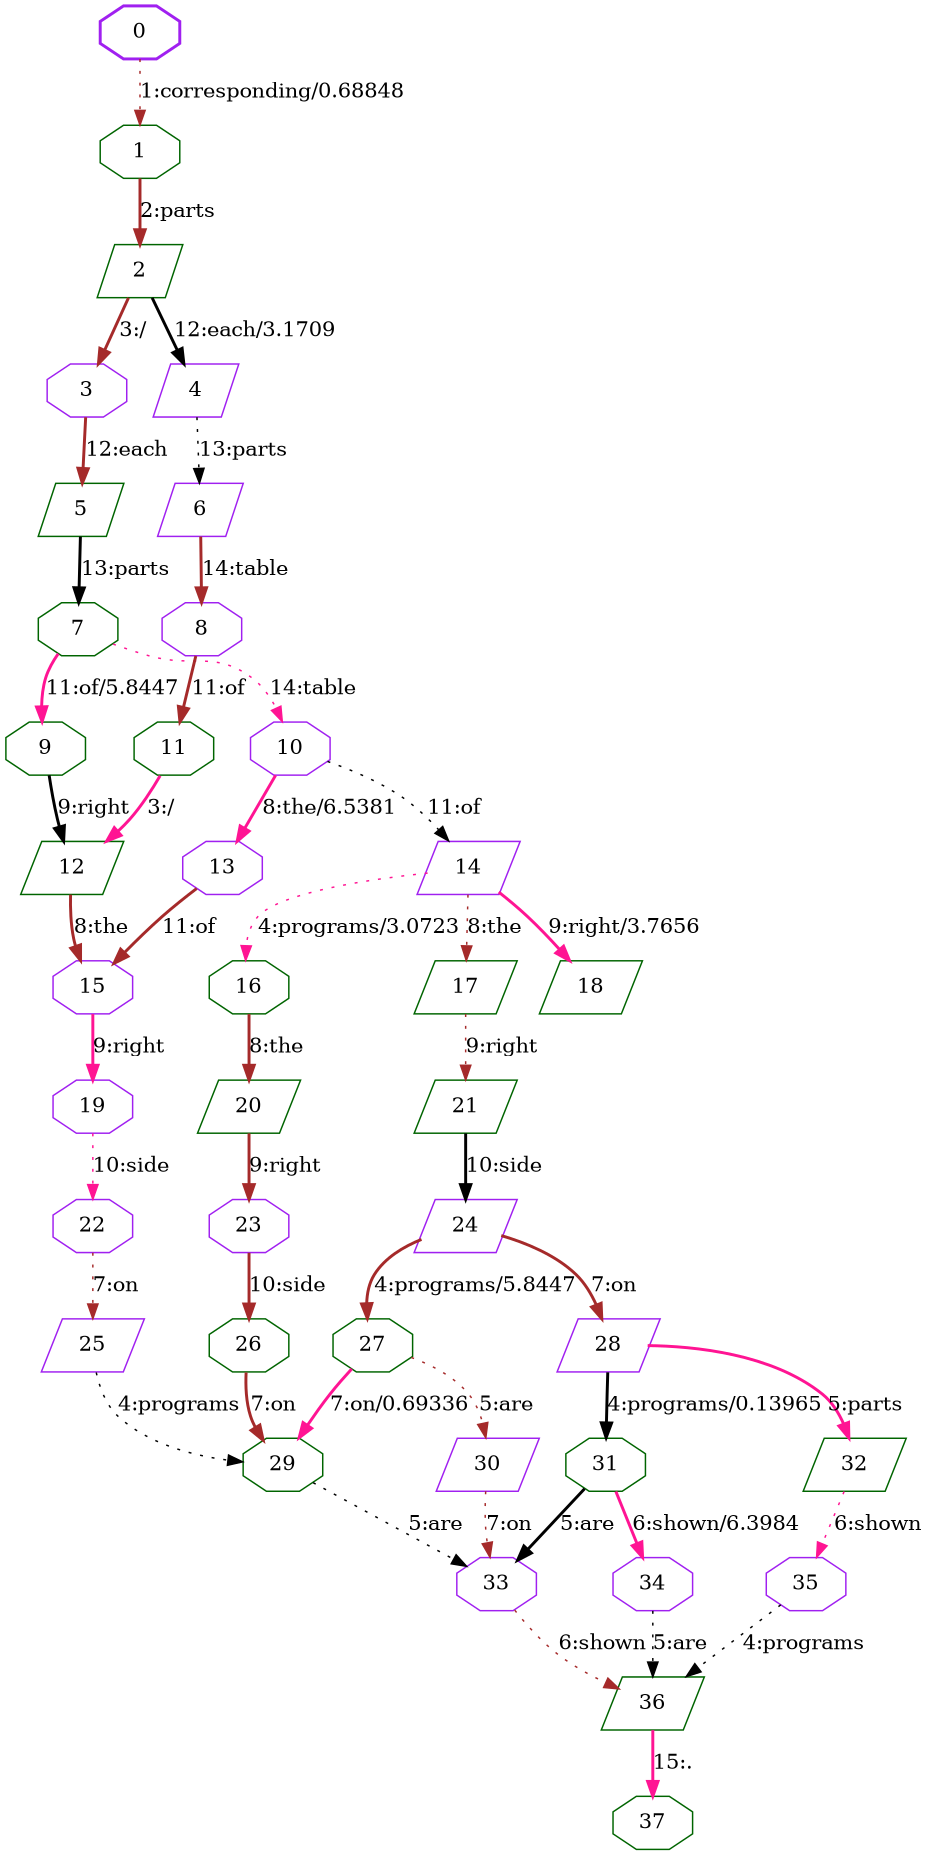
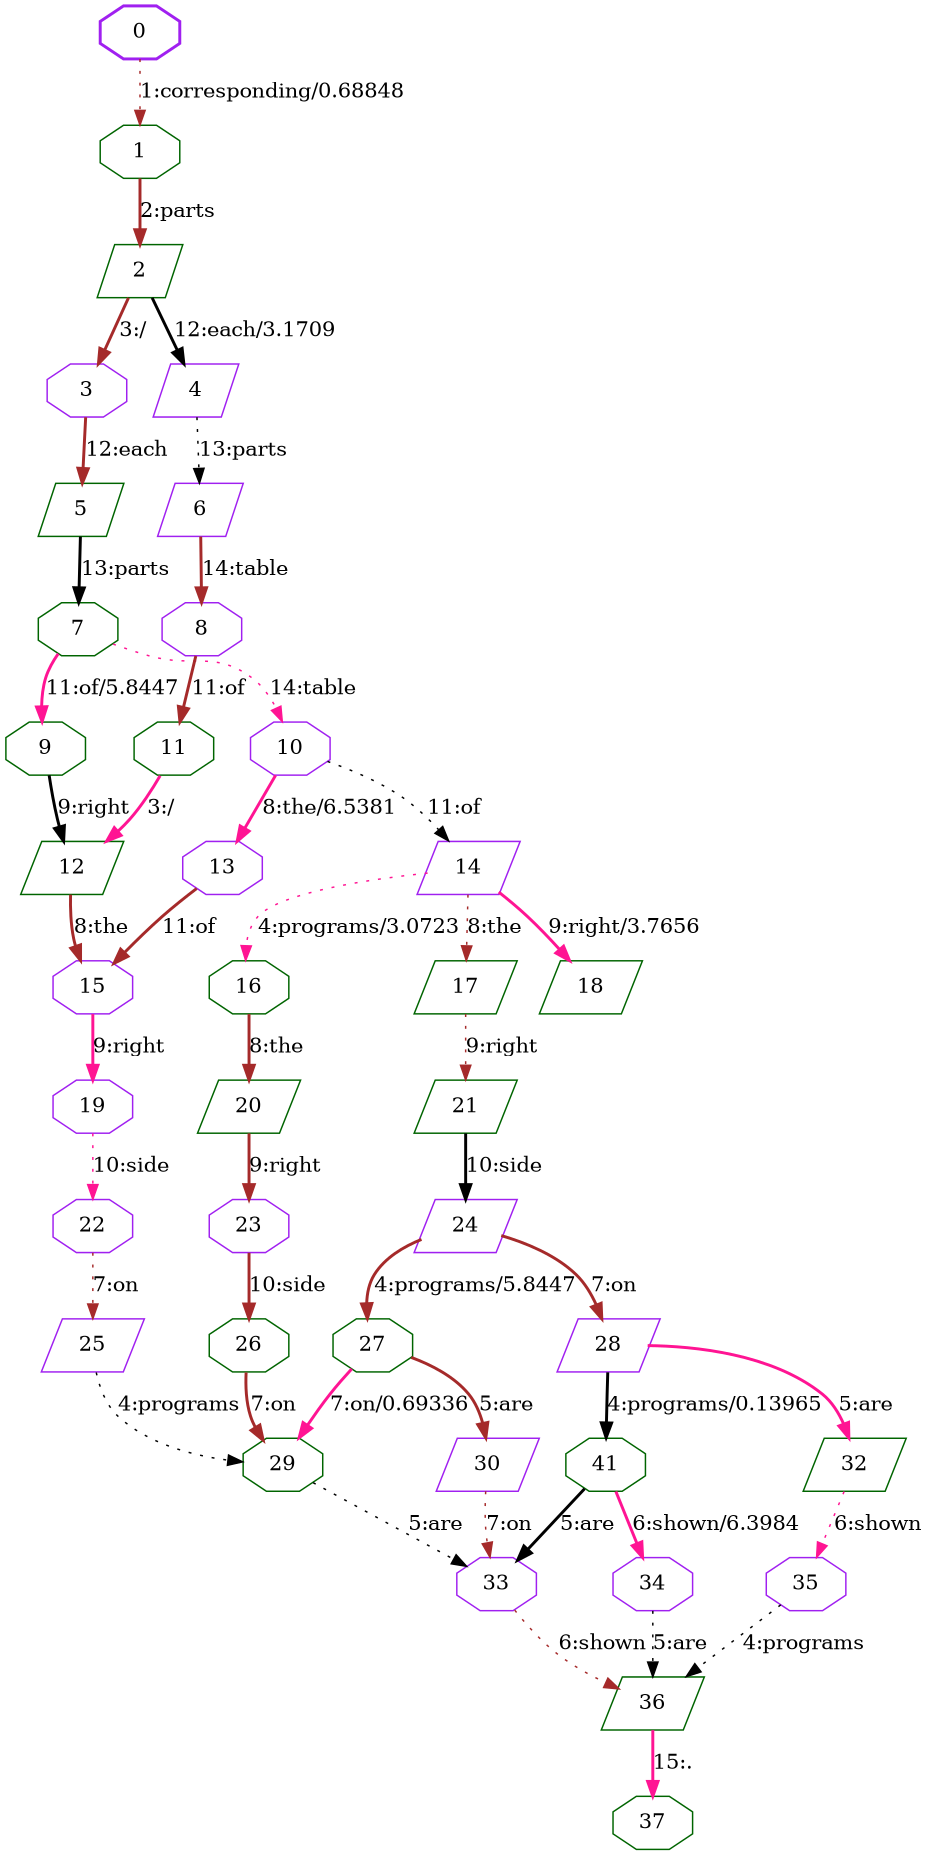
(456, 1381) -> (456, 1381)
(866, 1405) -> (866, 1405)
(606, 1465) -> (606, 1465)
